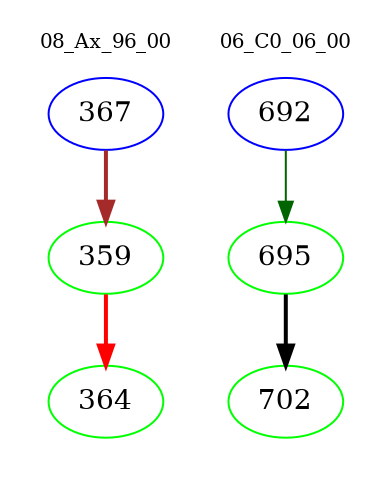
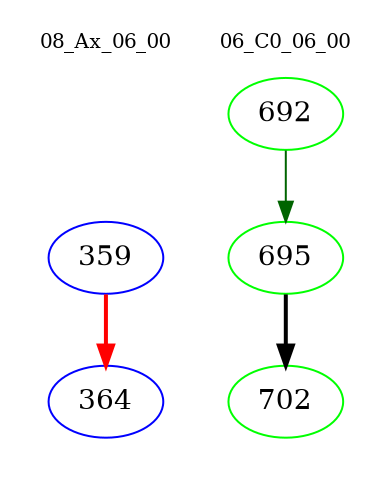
(106, 43) -> (106, 43)
(106, 114) -> none
(286, 114) -> (286, 114)
(106, 258) -> (106, 258)
(106, 402) -> (106, 402)
